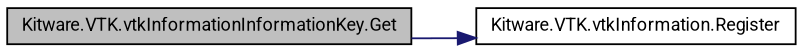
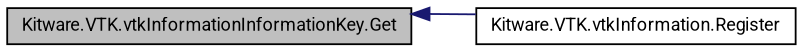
(434, 38) -> (453, 14)
